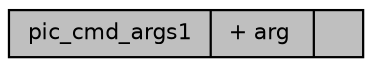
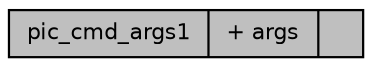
(260, 33) -> (263, 33)
